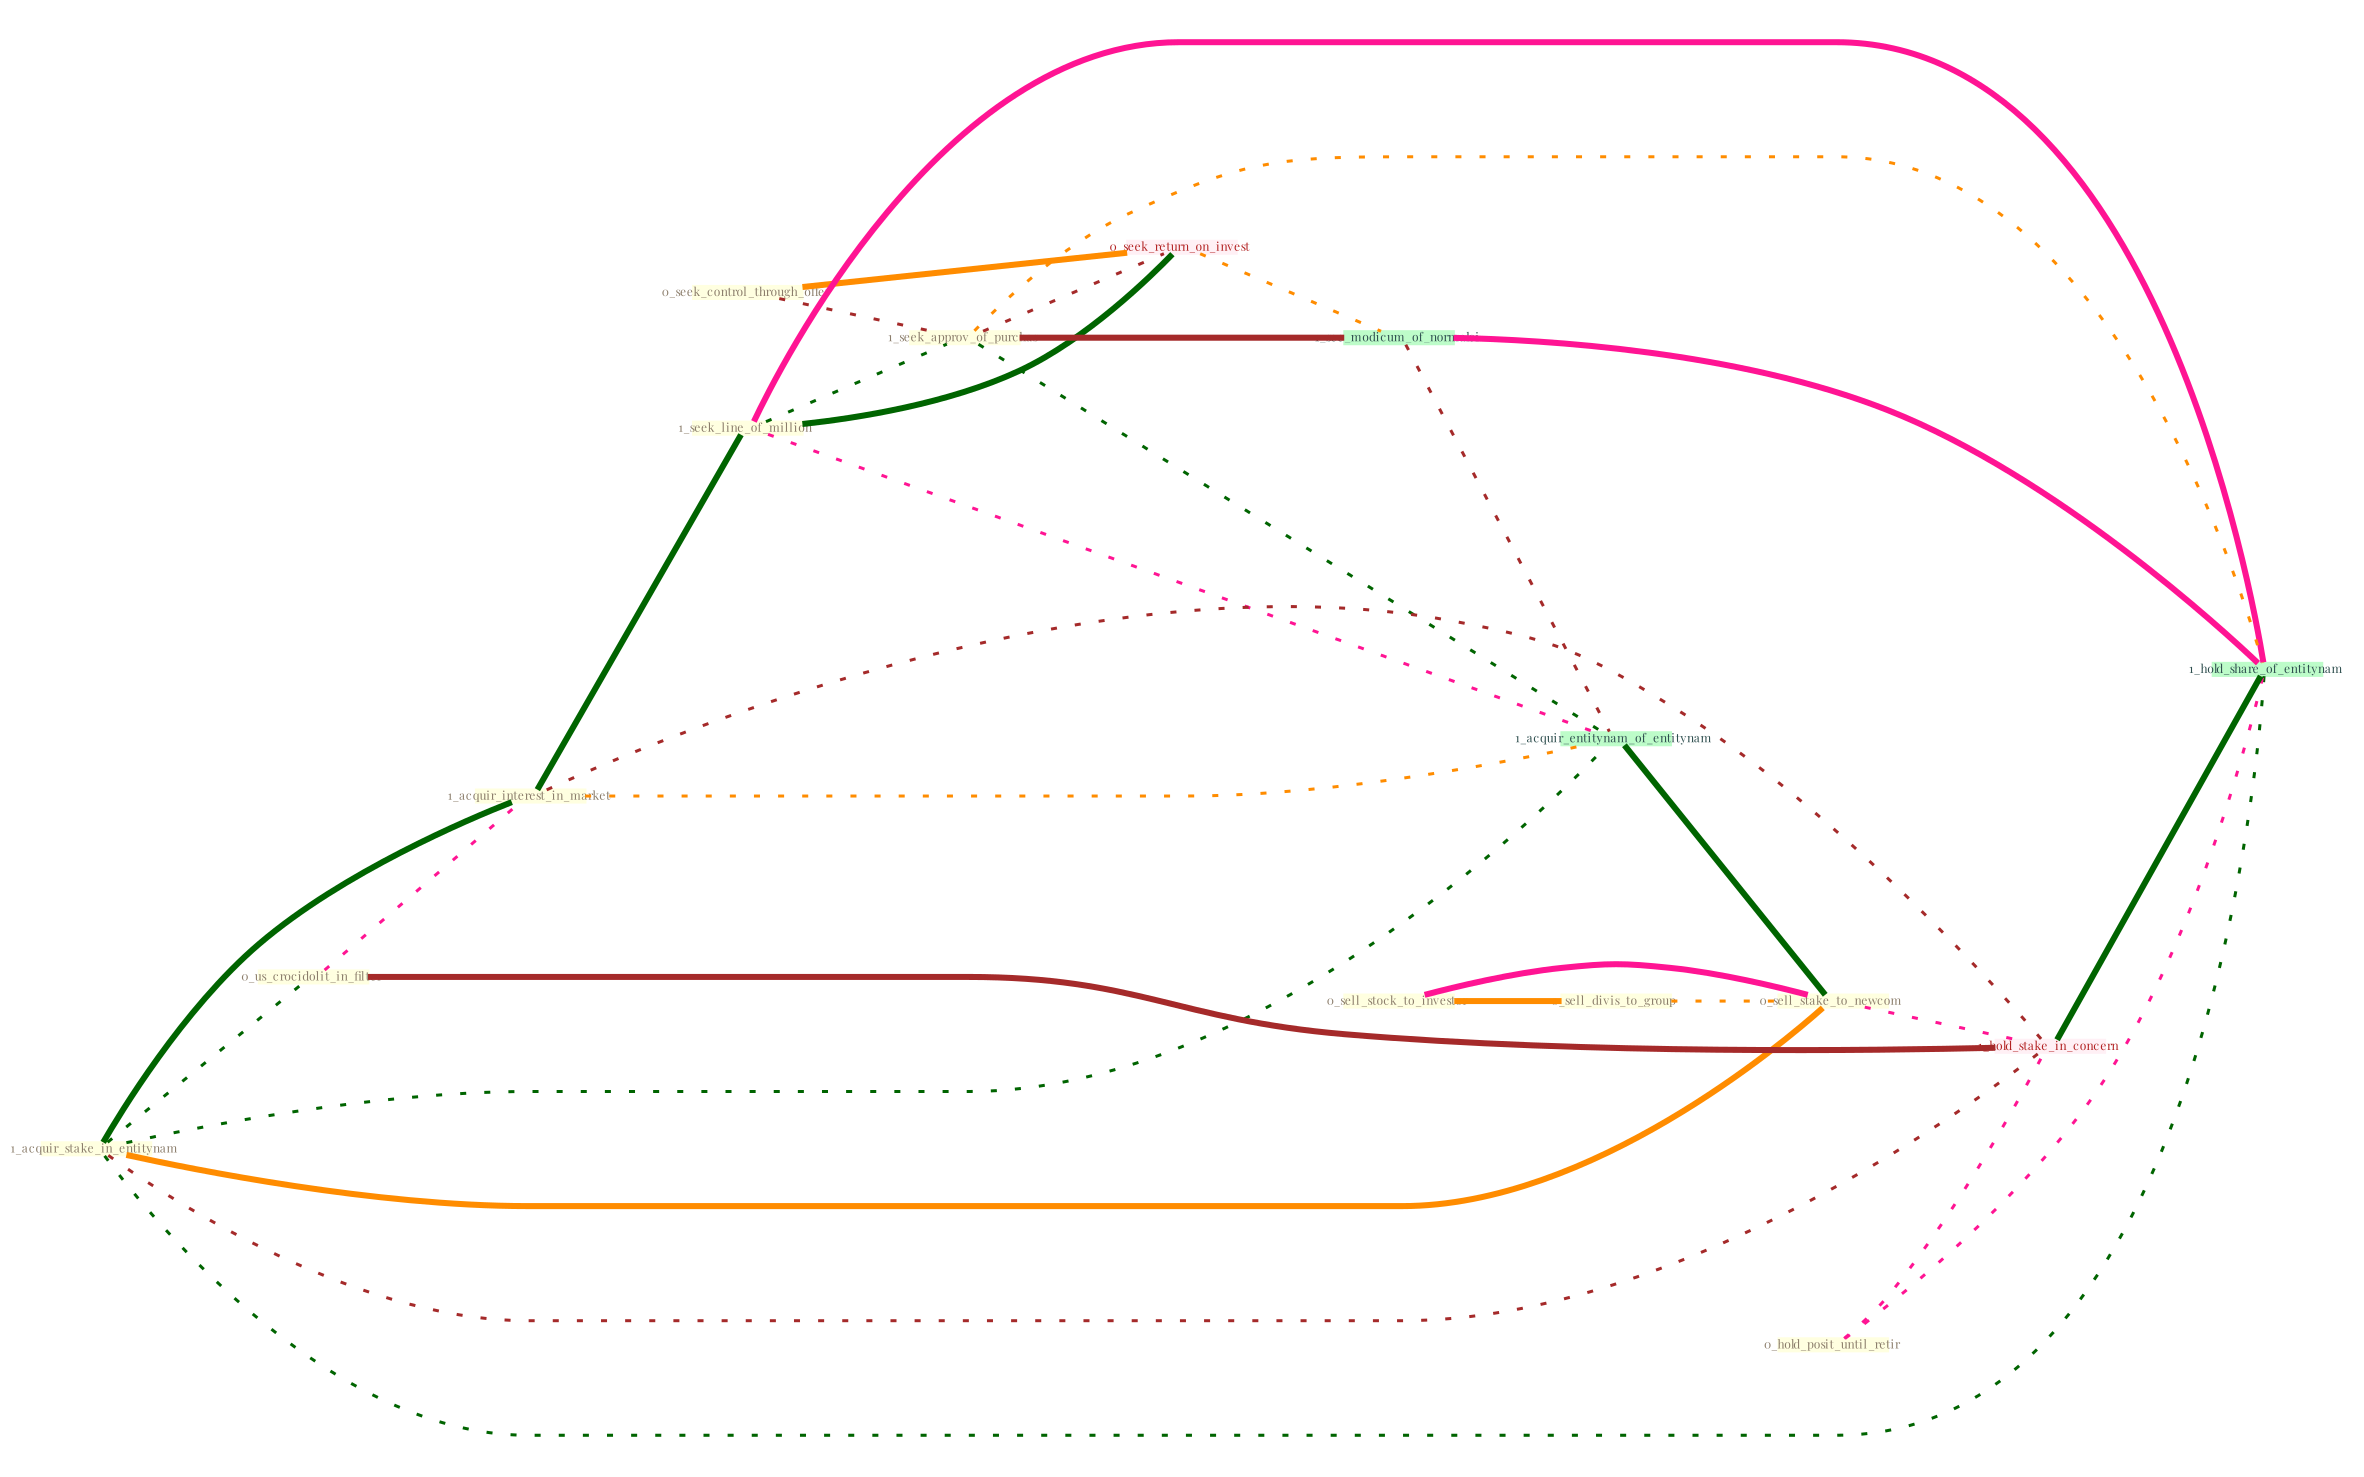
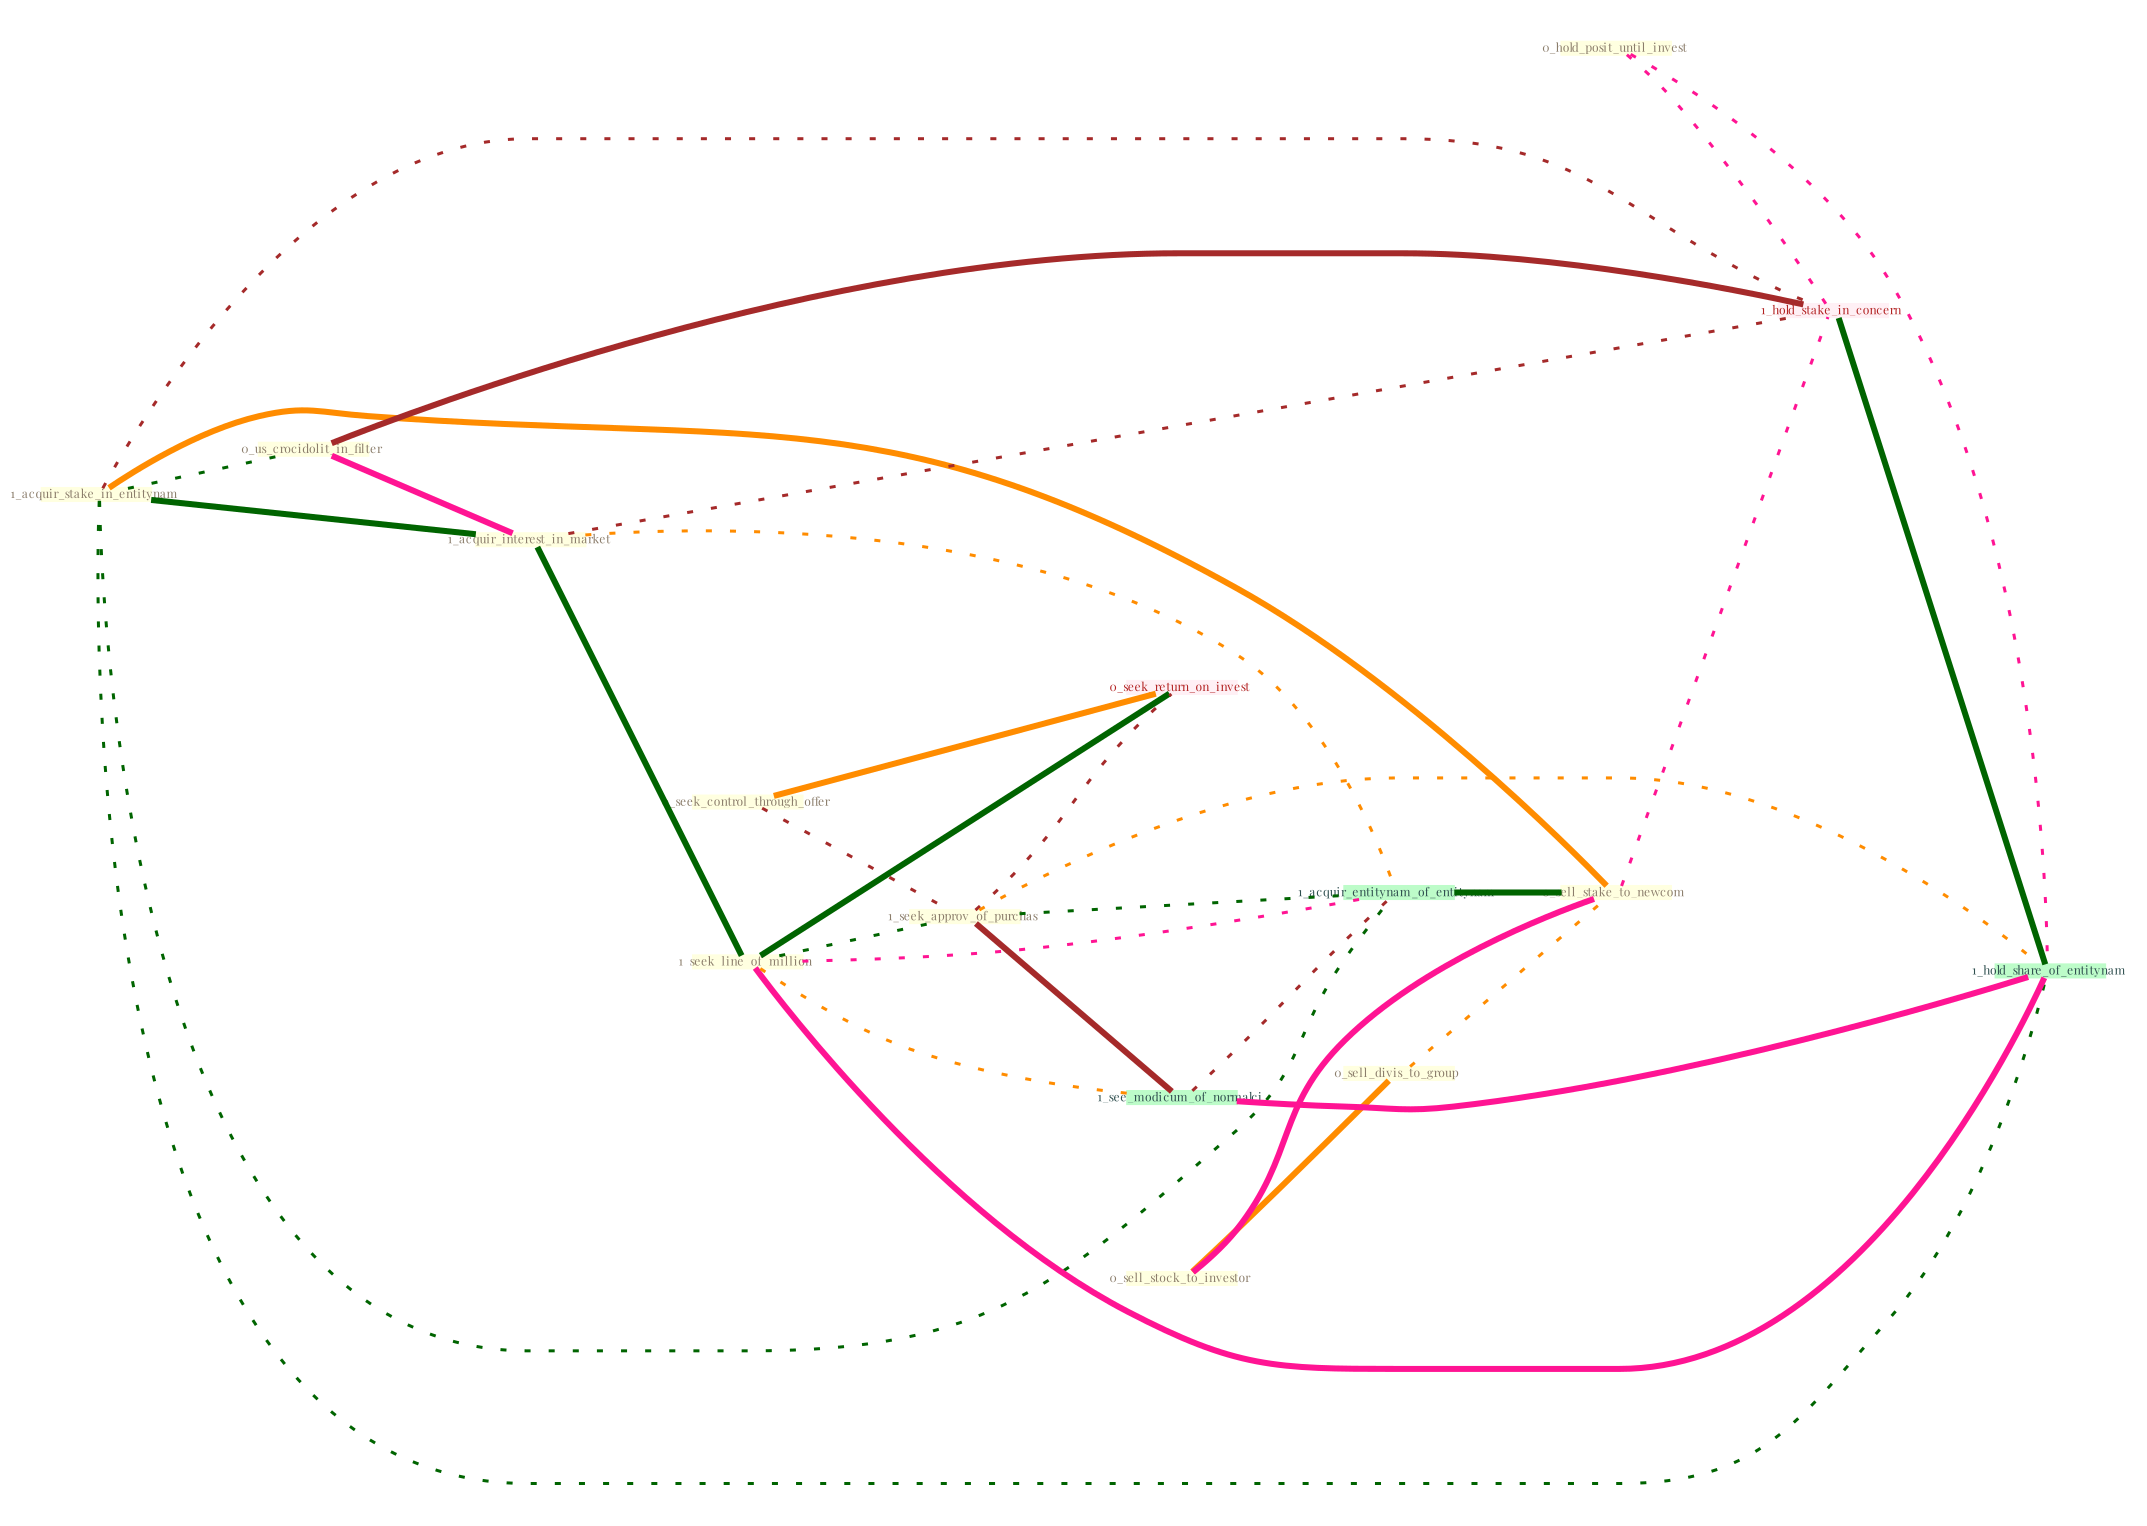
(1291, 293) -> (935, 1057)
(423, 886) -> (422, 495)
(1833, 1345) -> (1616, 48)
